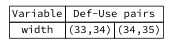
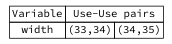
(114, 14) -> (114, 14)
